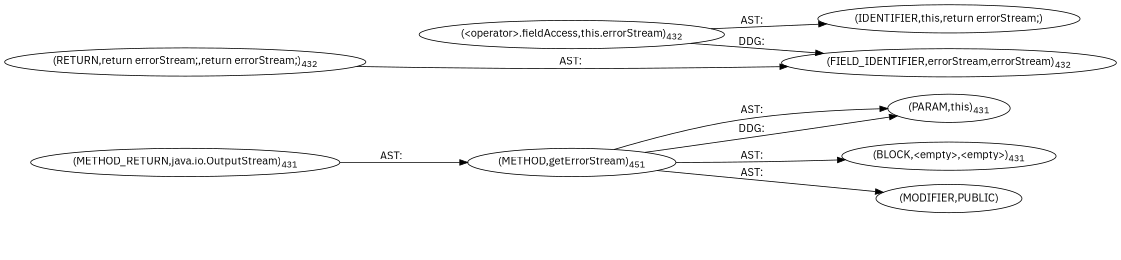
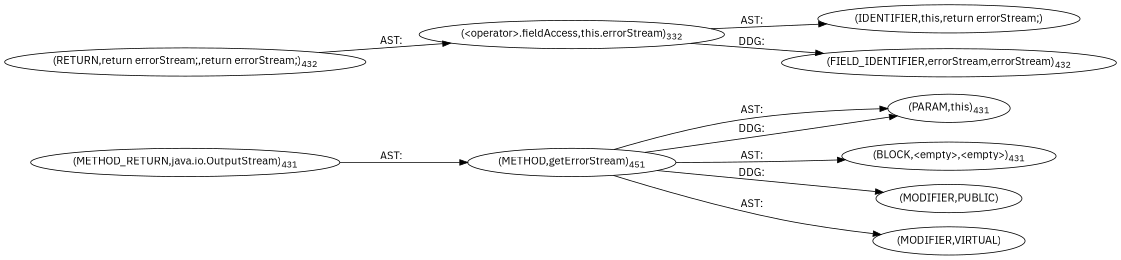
(675, 33) -> (675, 33)
(568, 69) -> (381, 48)
(753, 173) -> (753, 173)
none -> (949, 241)
